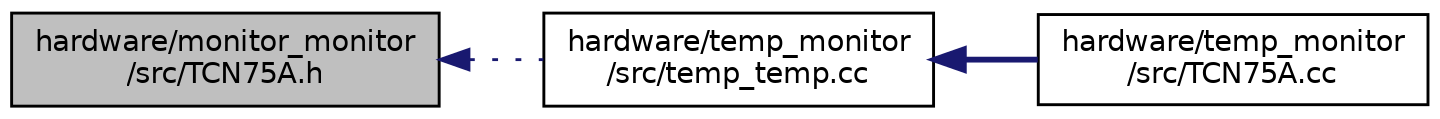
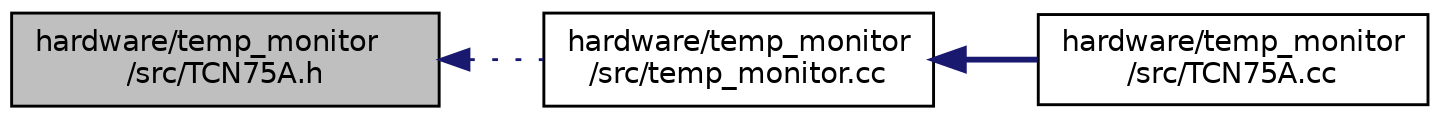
(225, 60) -> (225, 60)
(739, 60) -> (739, 60)
